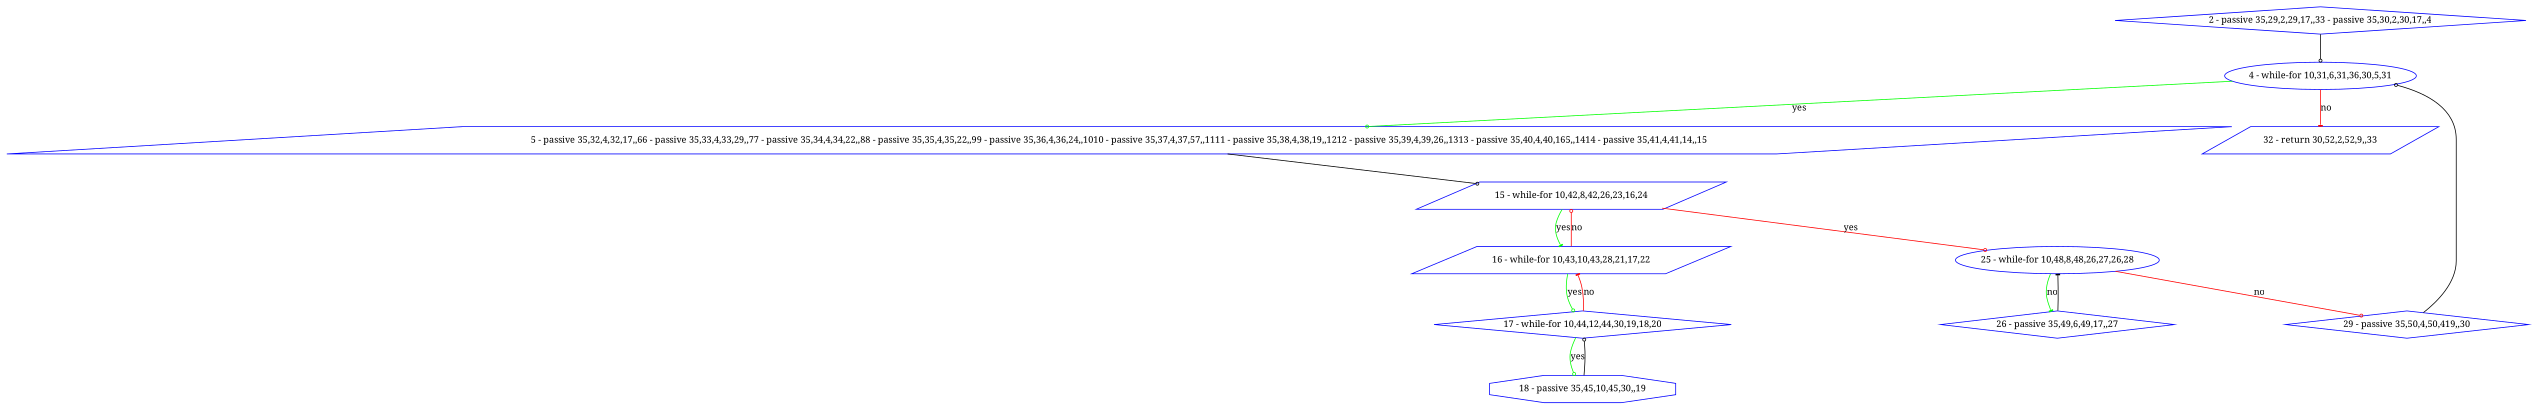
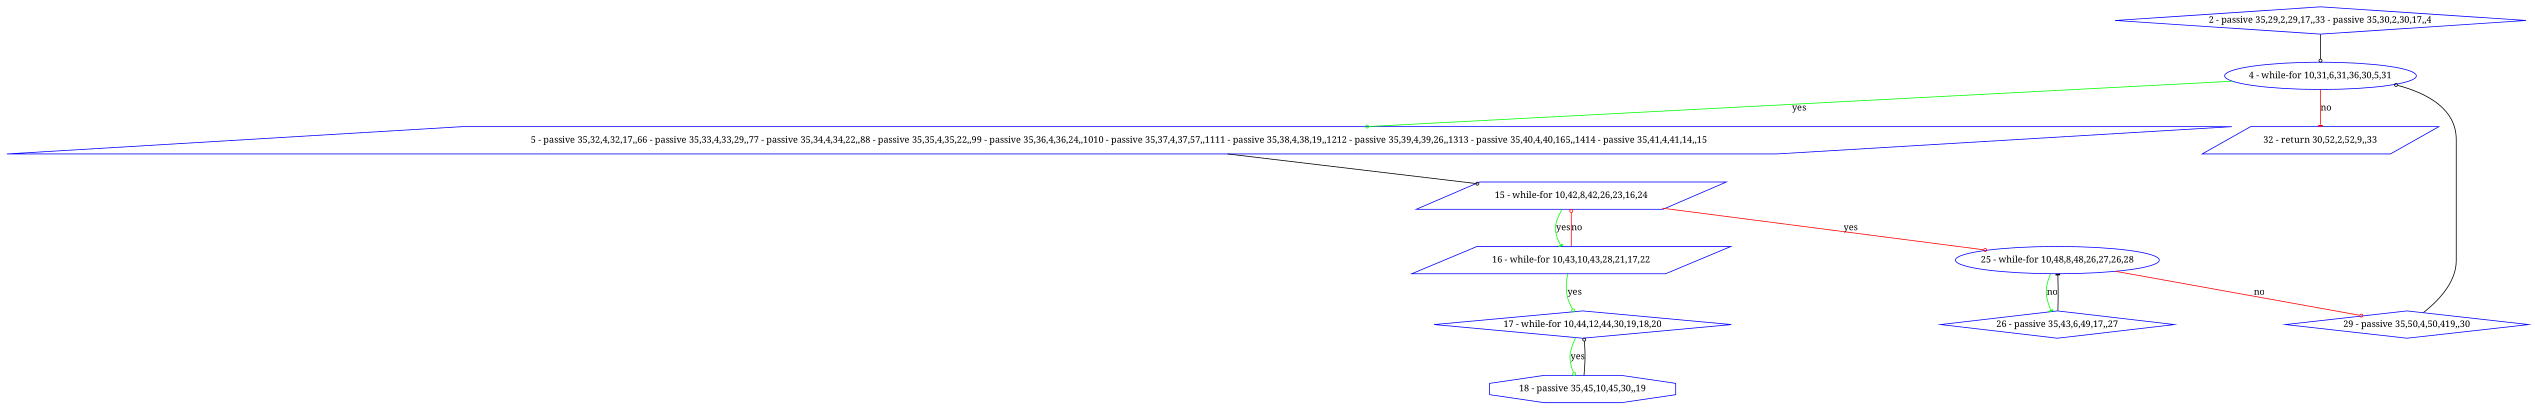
(1583, 293) -> none
(2057, 325) -> (2057, 325)
